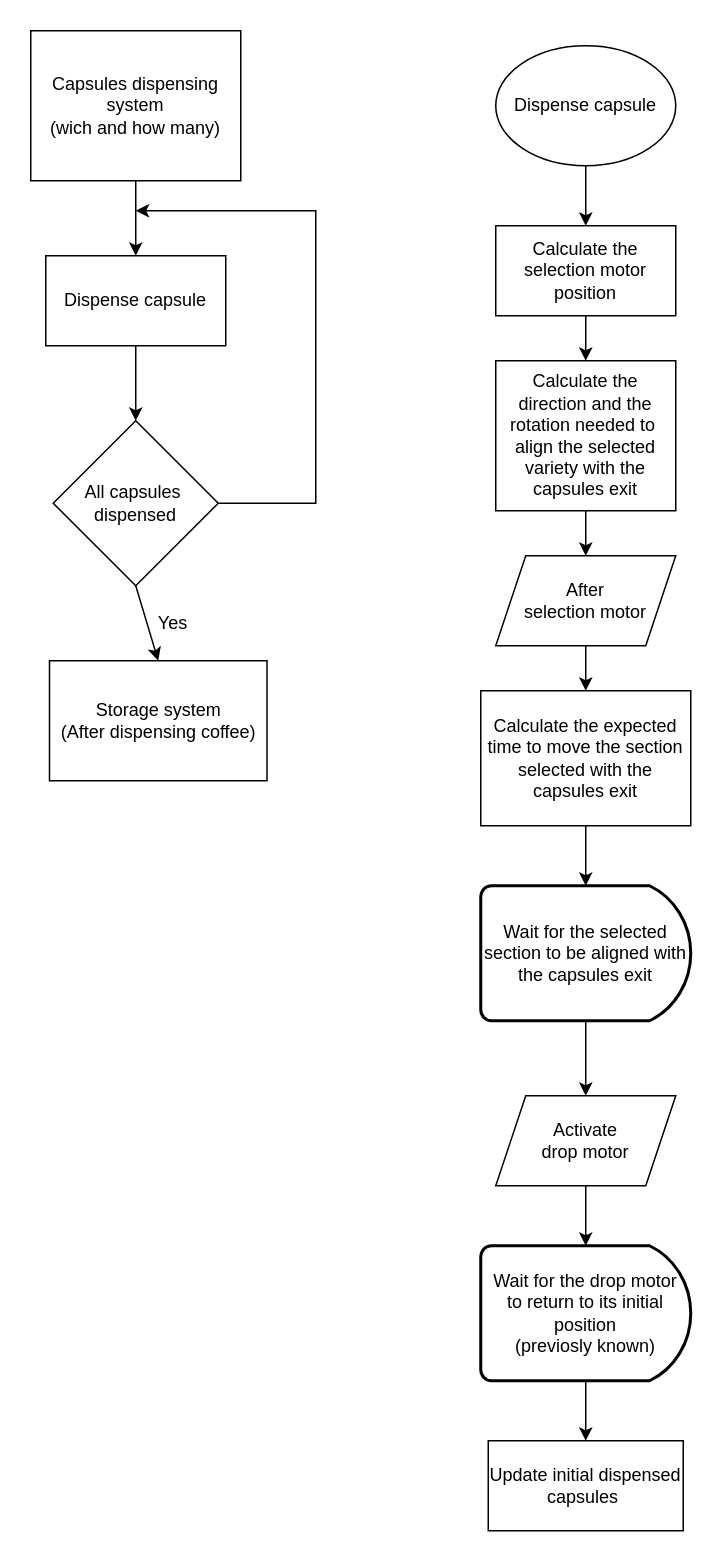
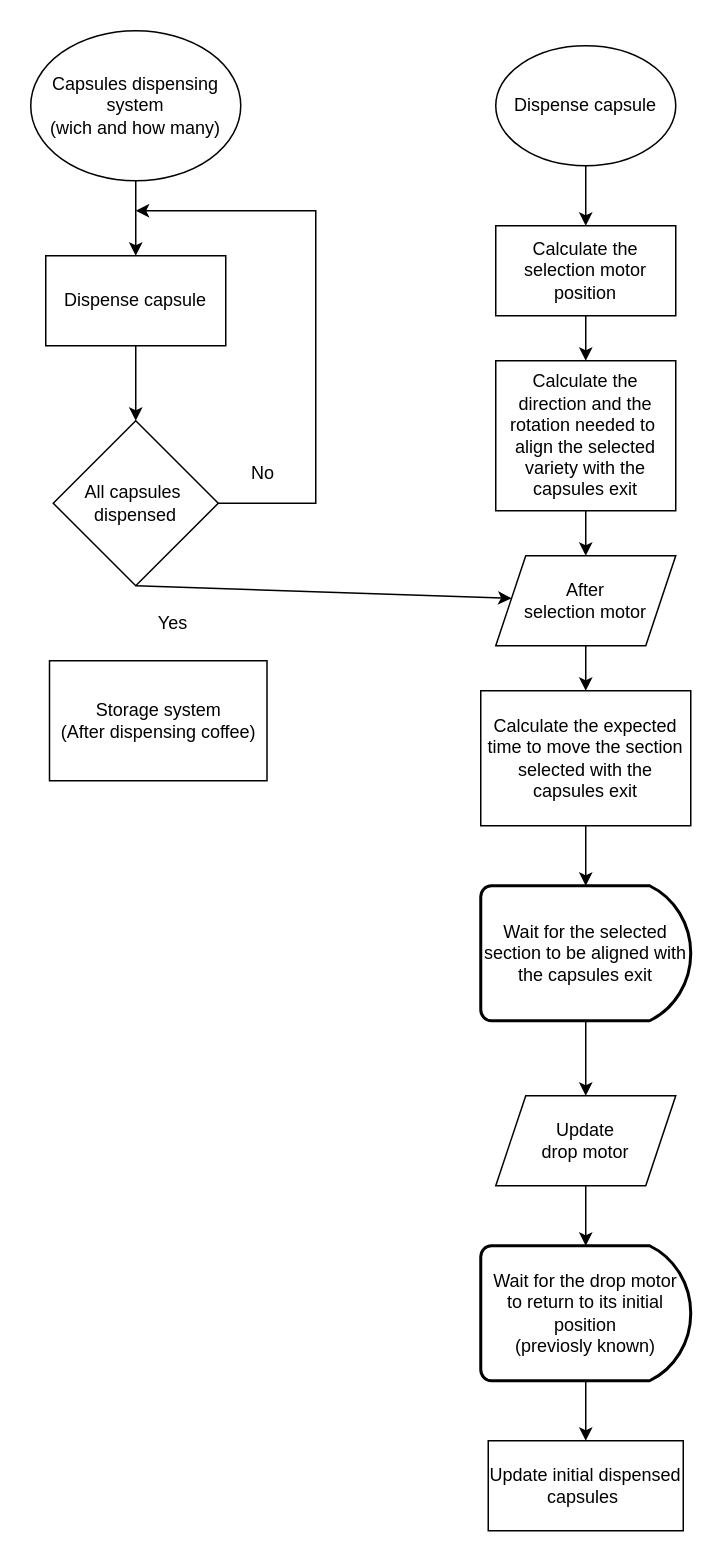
(136, 106) -> (136, 106)
none -> (263, 473)
(146, 619) -> (319, 592)
(586, 1141) -> (586, 1141)
